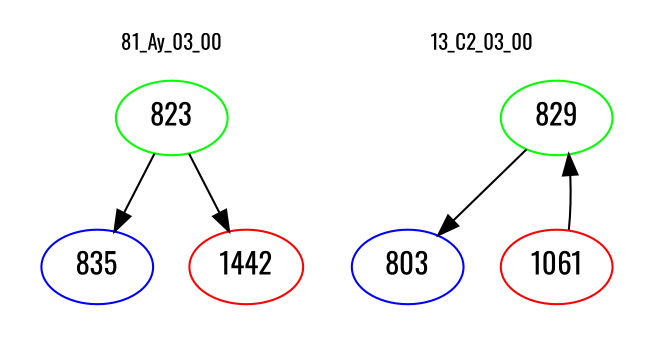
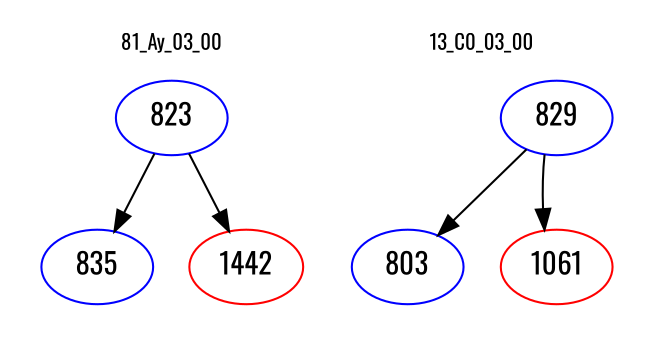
(482, 44) -> (482, 44)
(172, 118) -> (172, 118)
(557, 118) -> (557, 118)
(571, 203) -> (543, 182)
